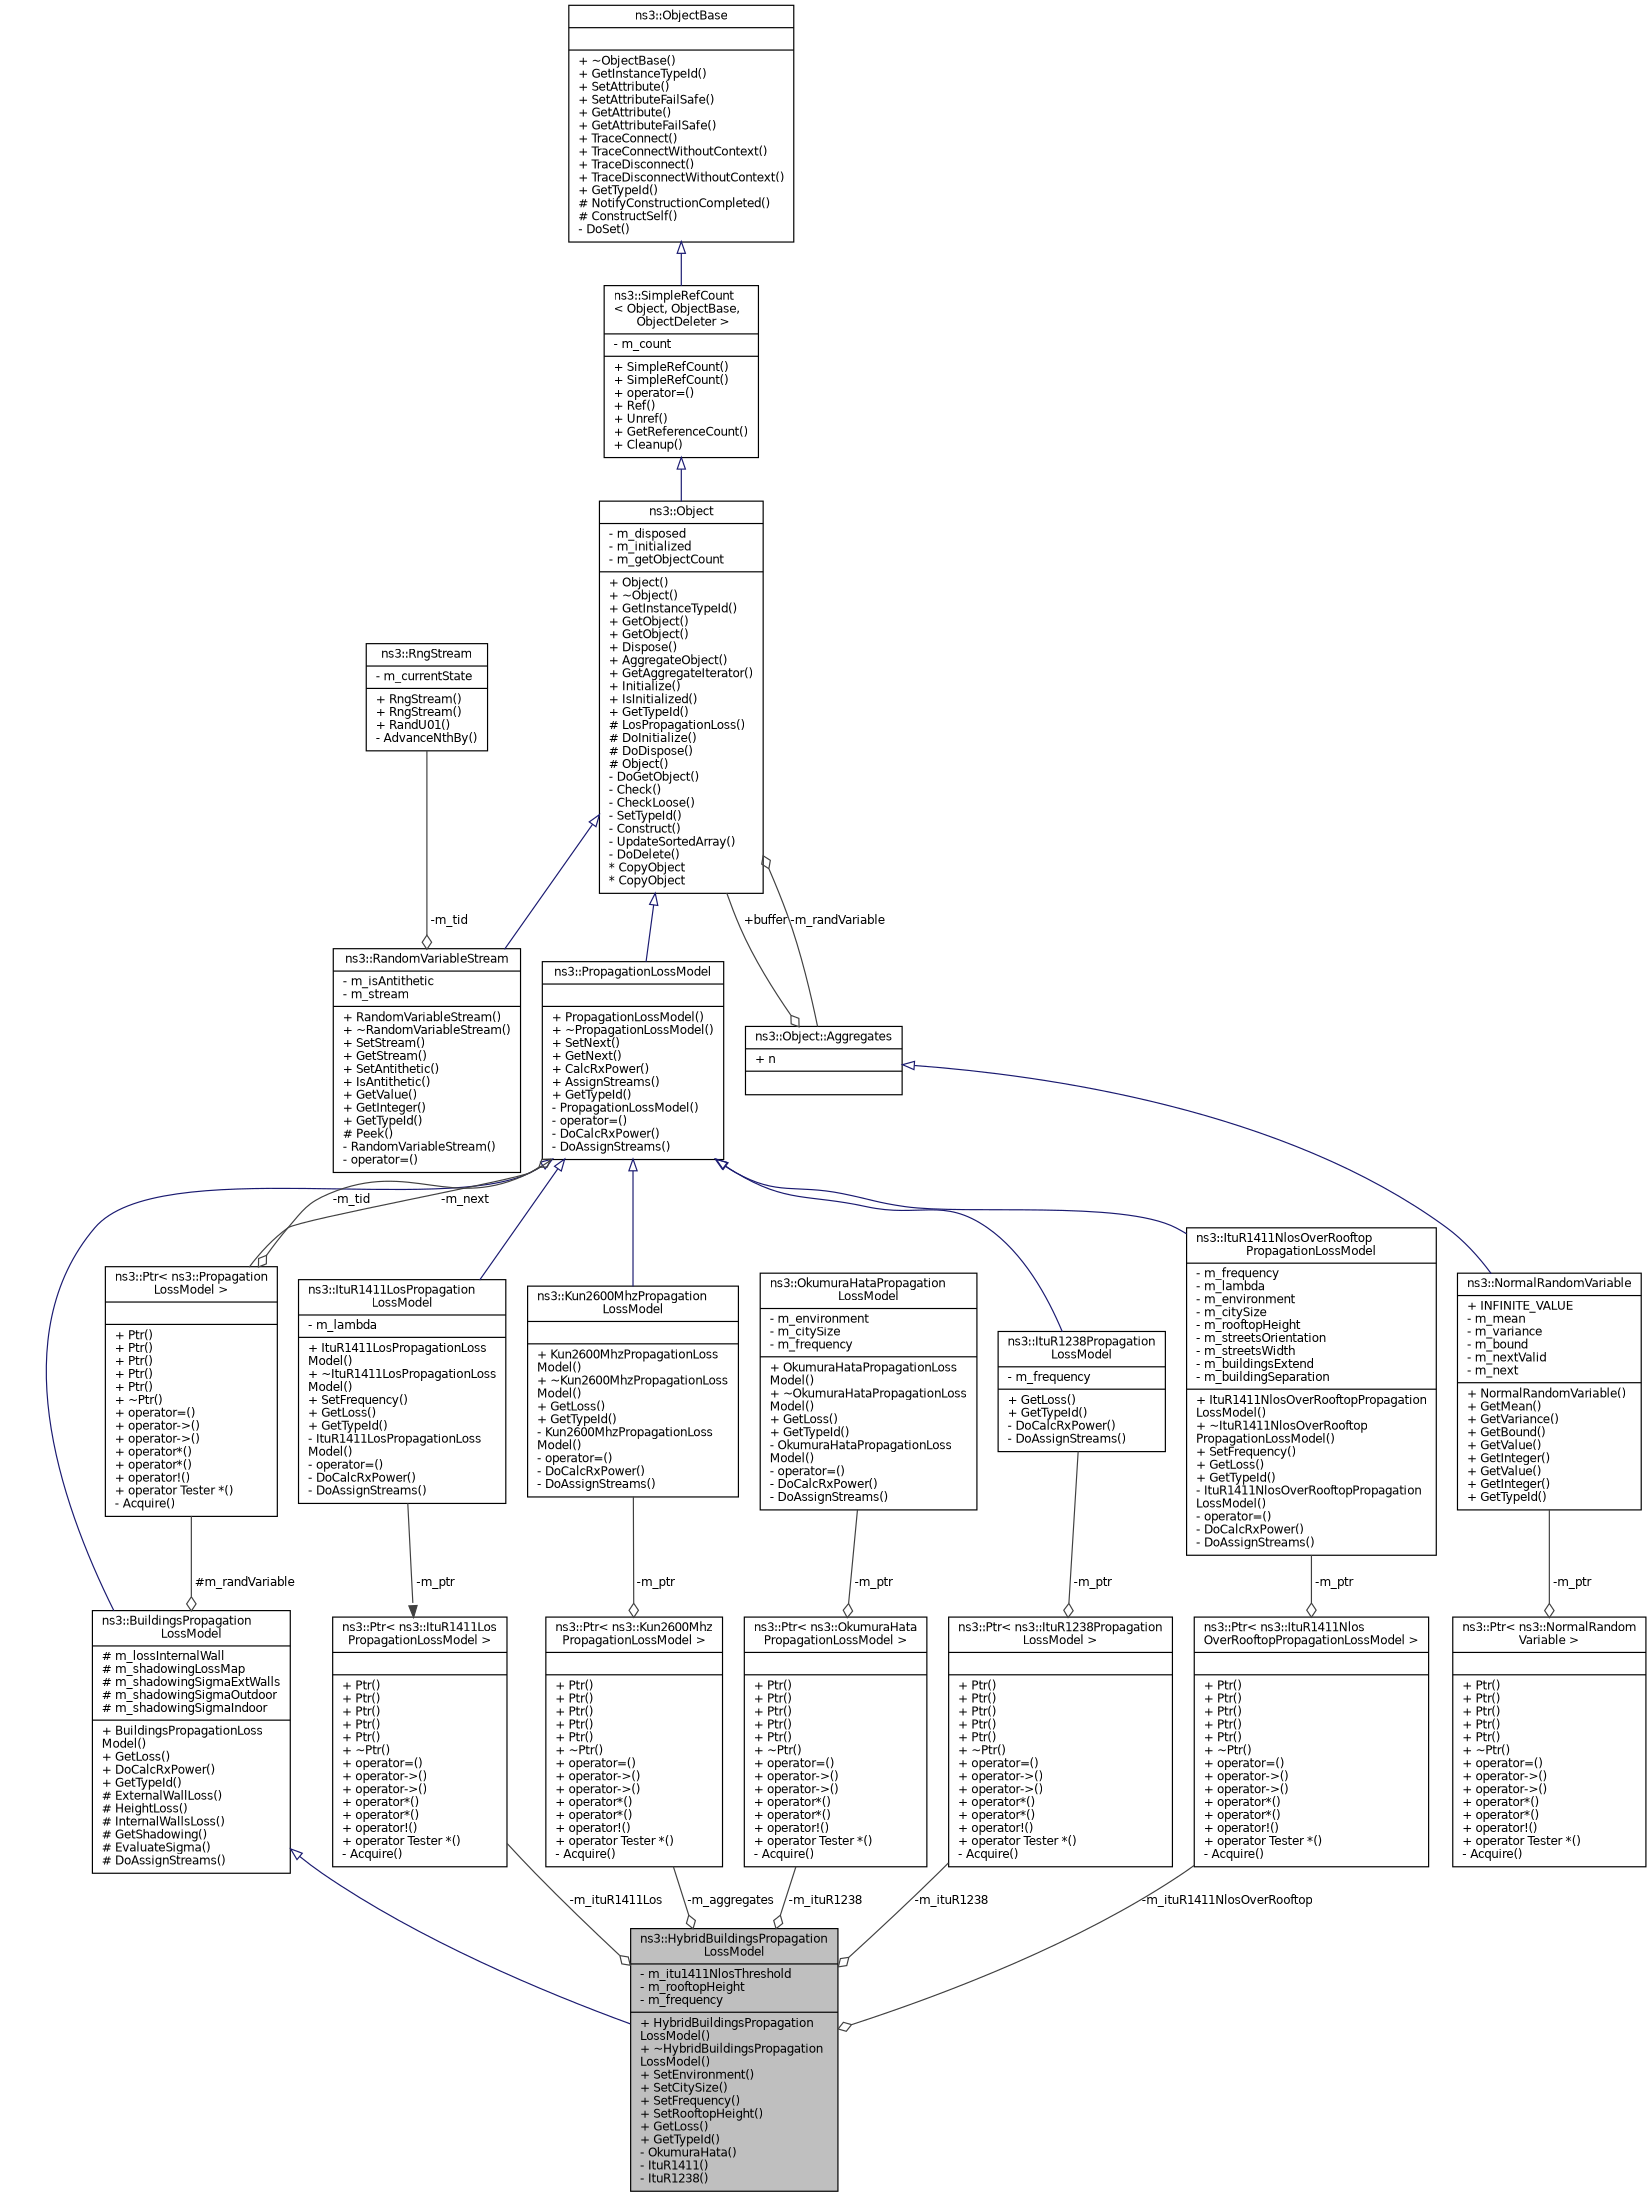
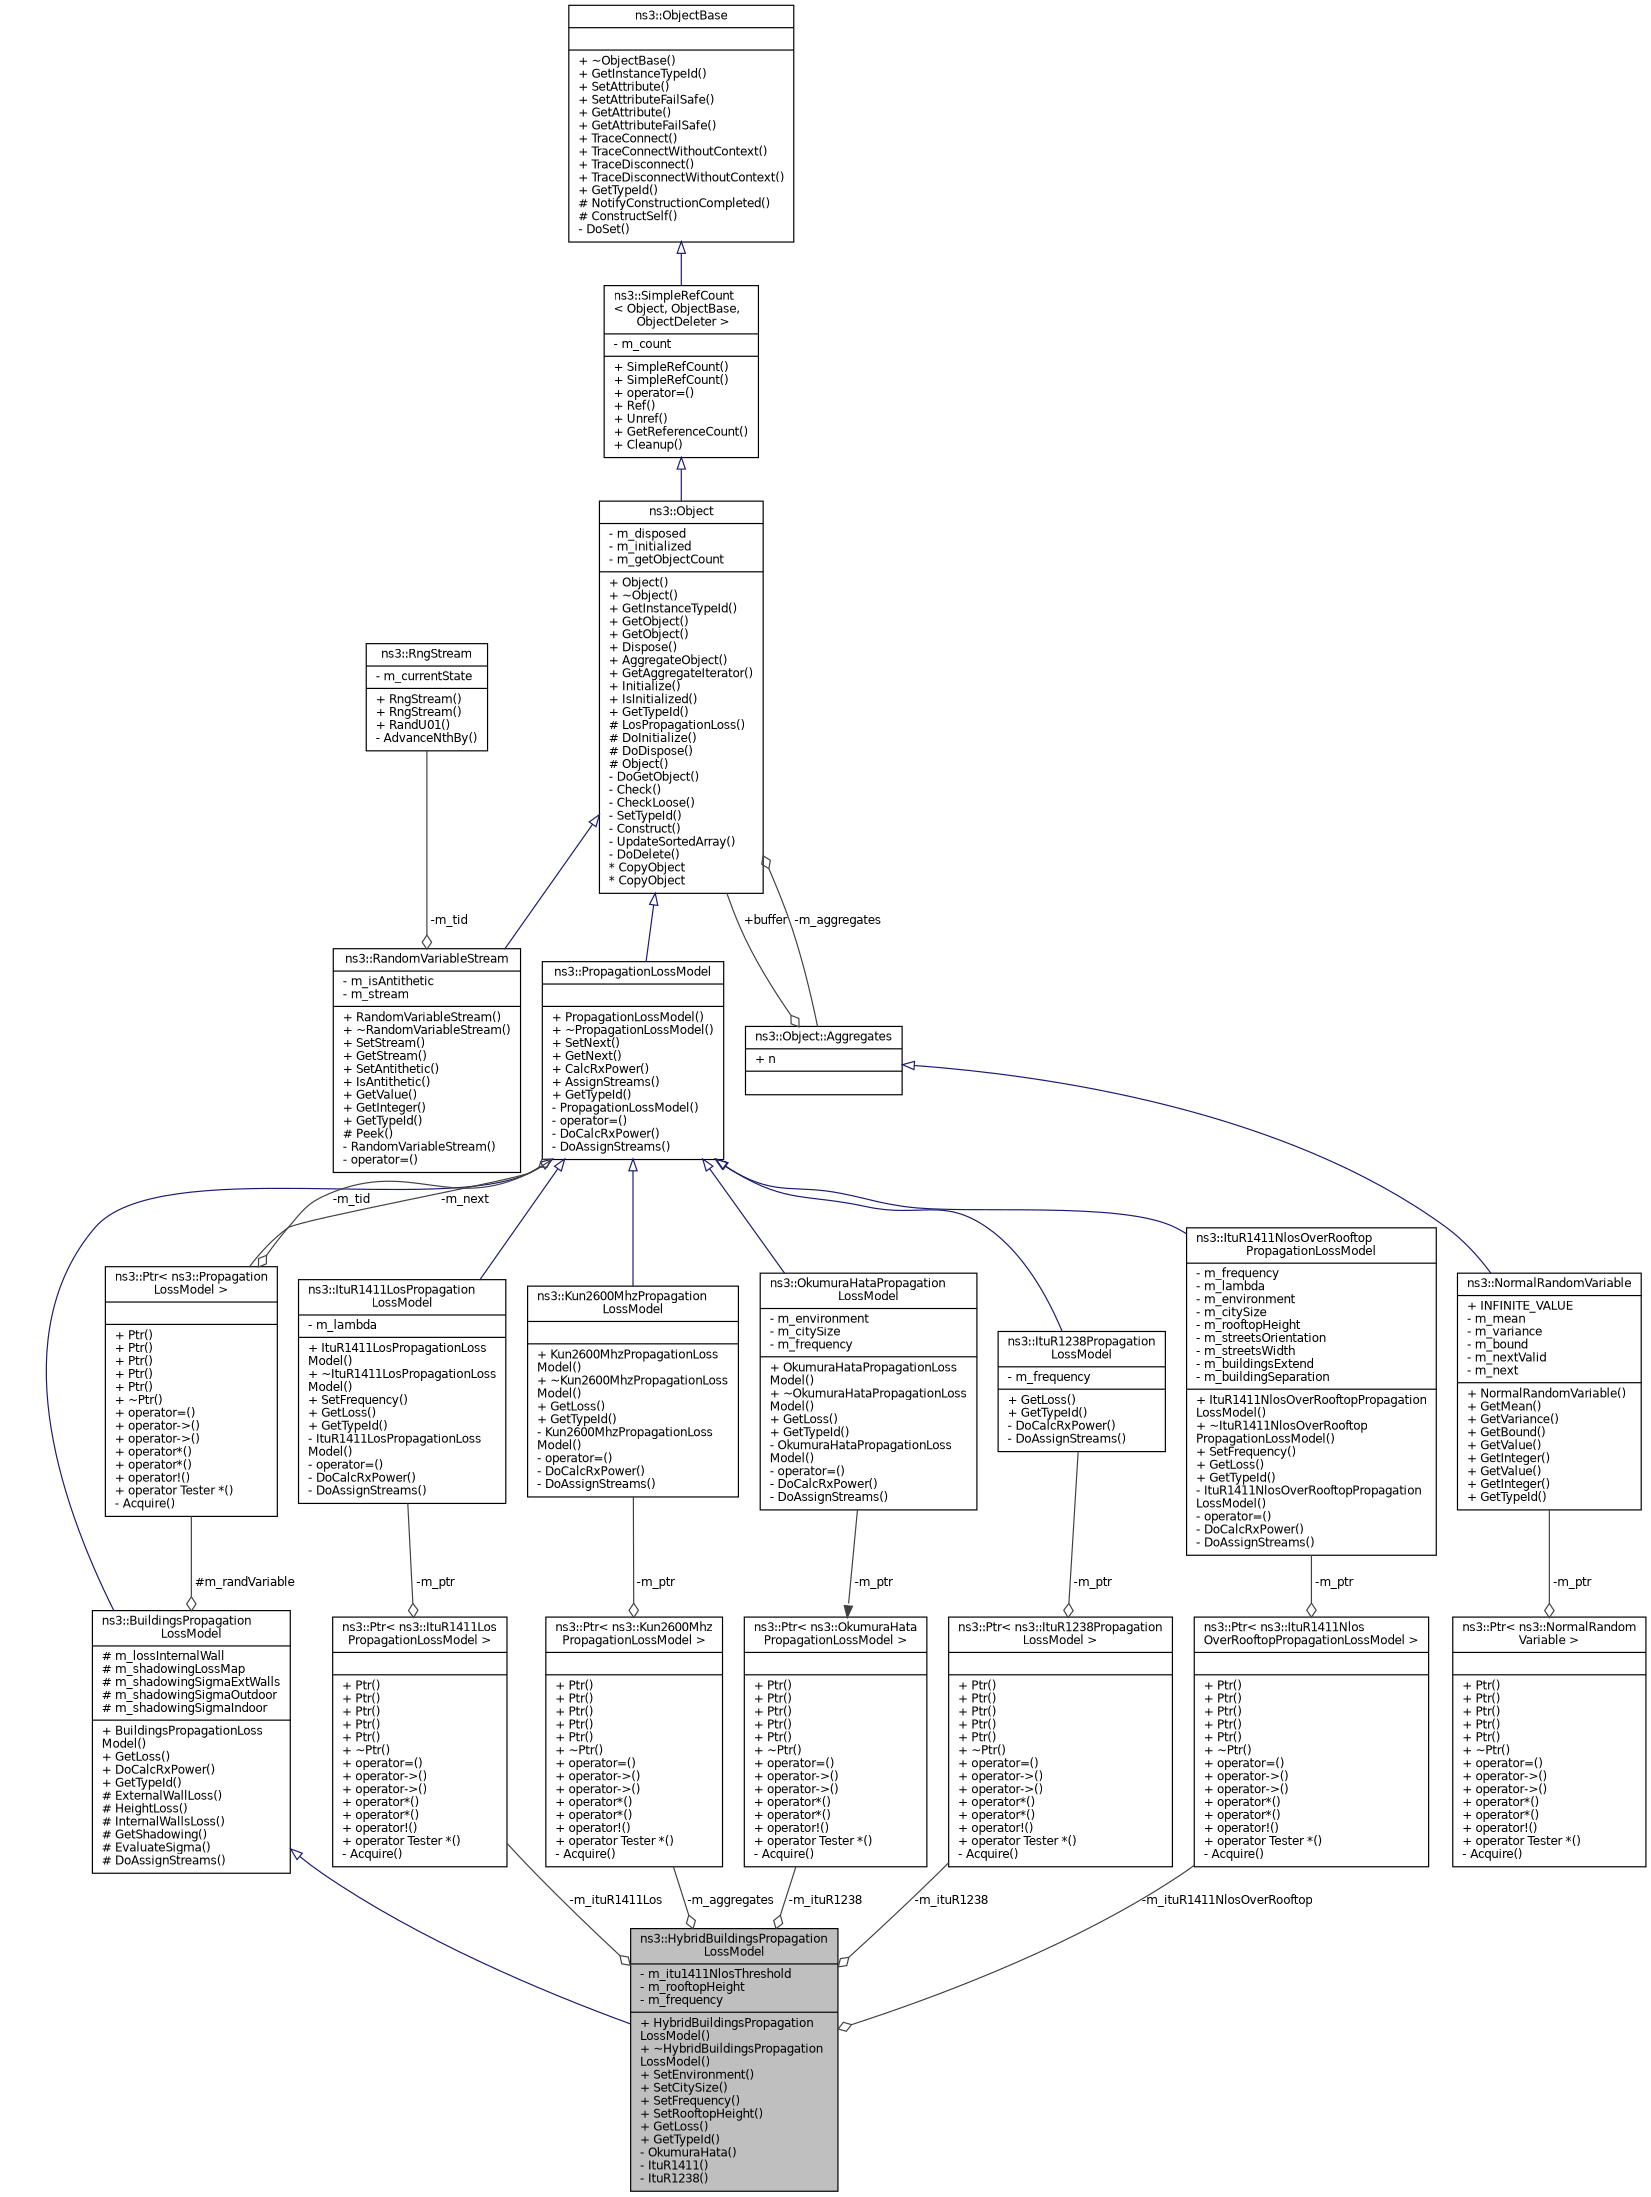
(836, 921) -> (836, 921)
none -> (747, 1221)
(410, 1553) -> (410, 1553)
(853, 1557) -> (853, 1557)
